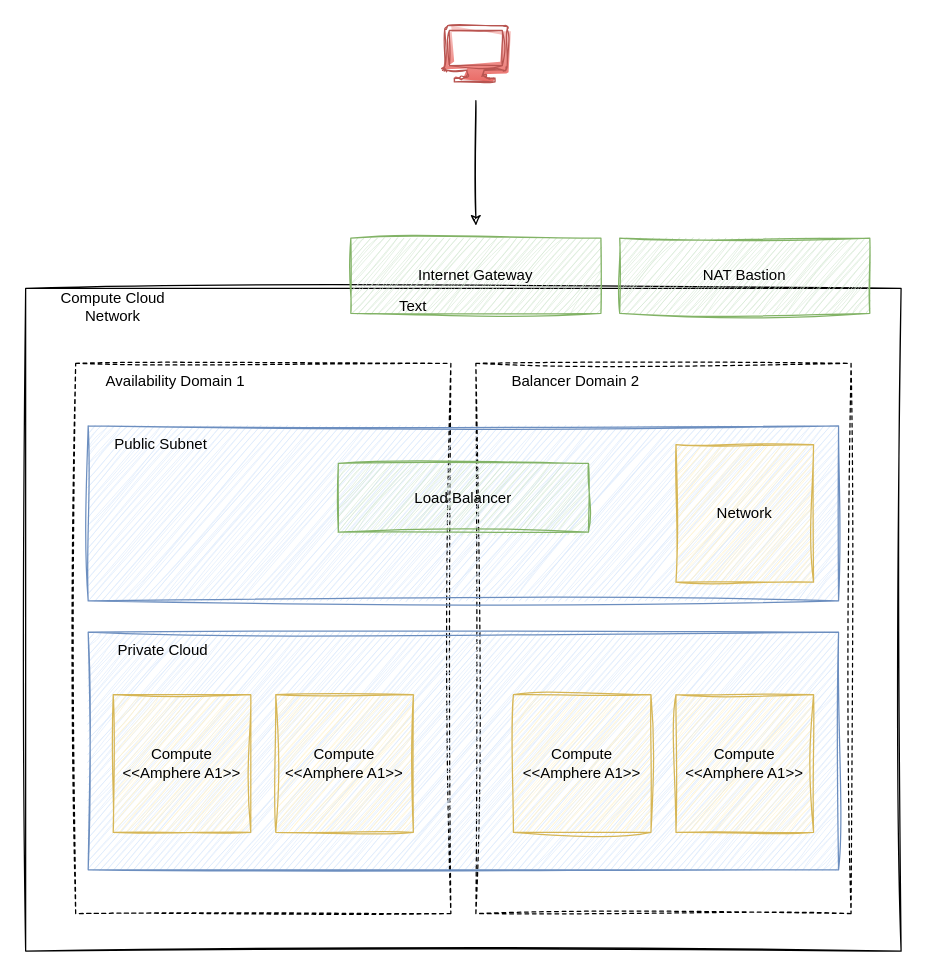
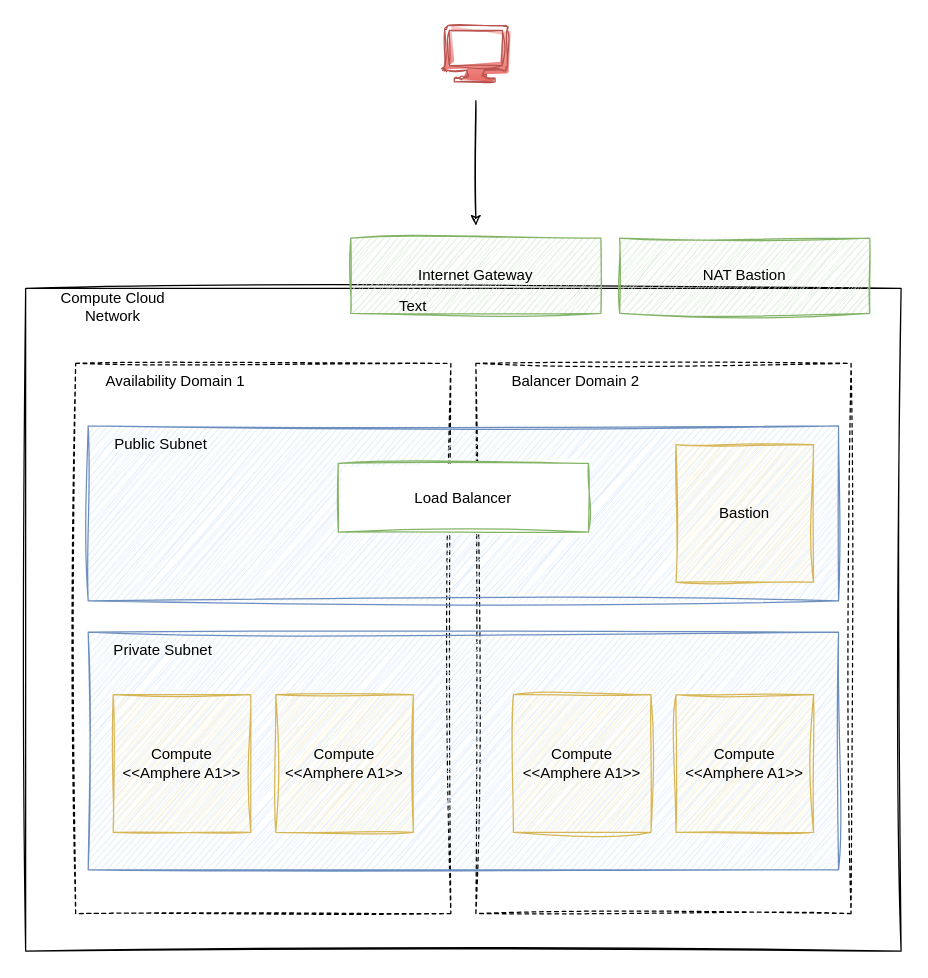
(463, 498) -> (463, 498)
(744, 513) -> (744, 513)
(163, 651) -> (163, 651)
